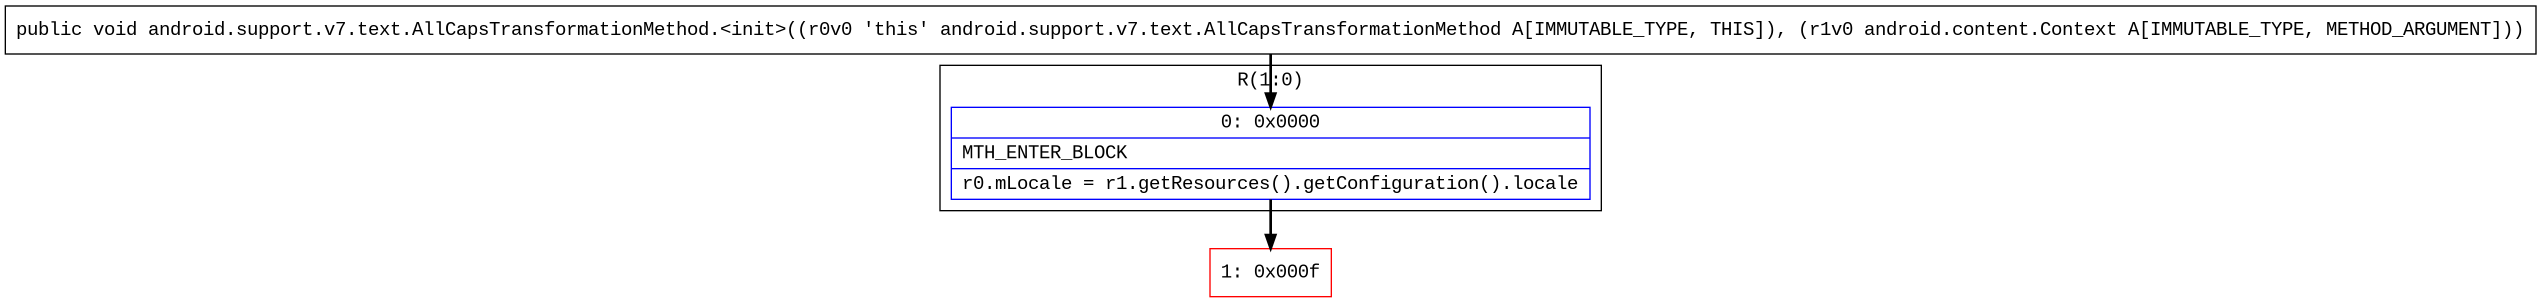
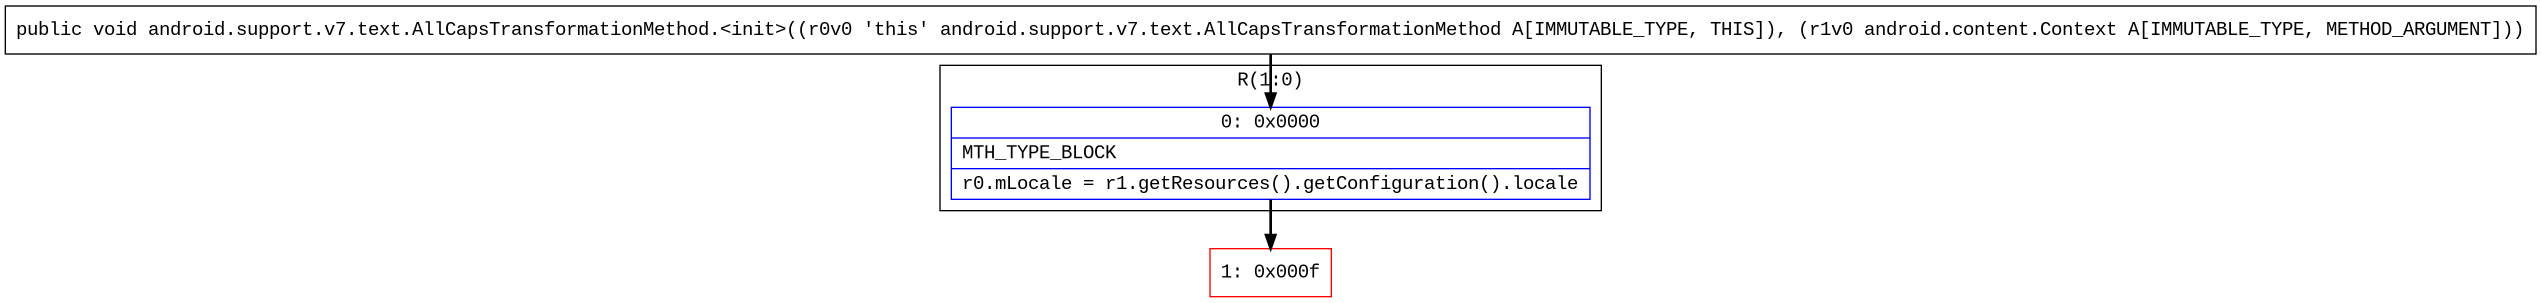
(1045, 153) -> (1039, 153)
